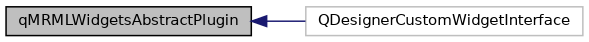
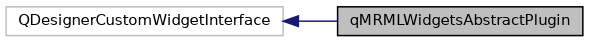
(286, 21) -> (318, 21)
